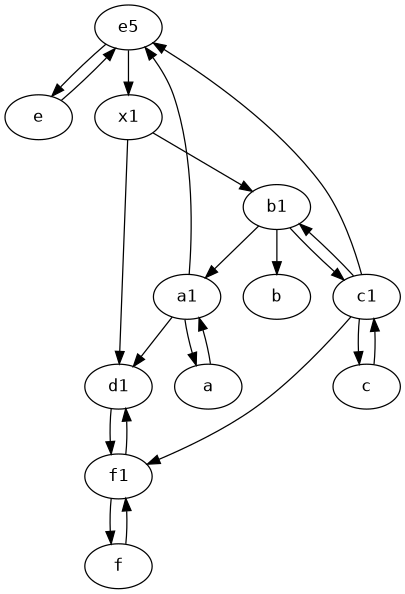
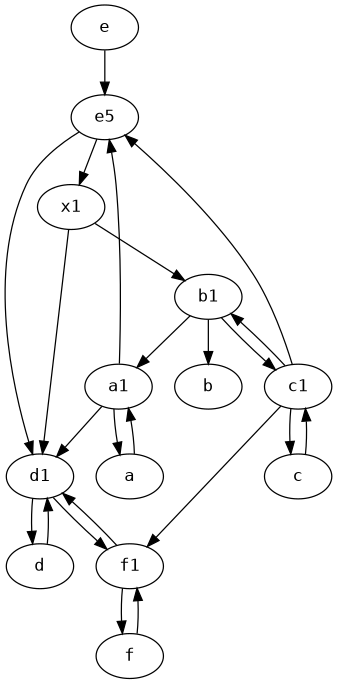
(83, 65) -> (6, 275)
none -> (40, 566)
